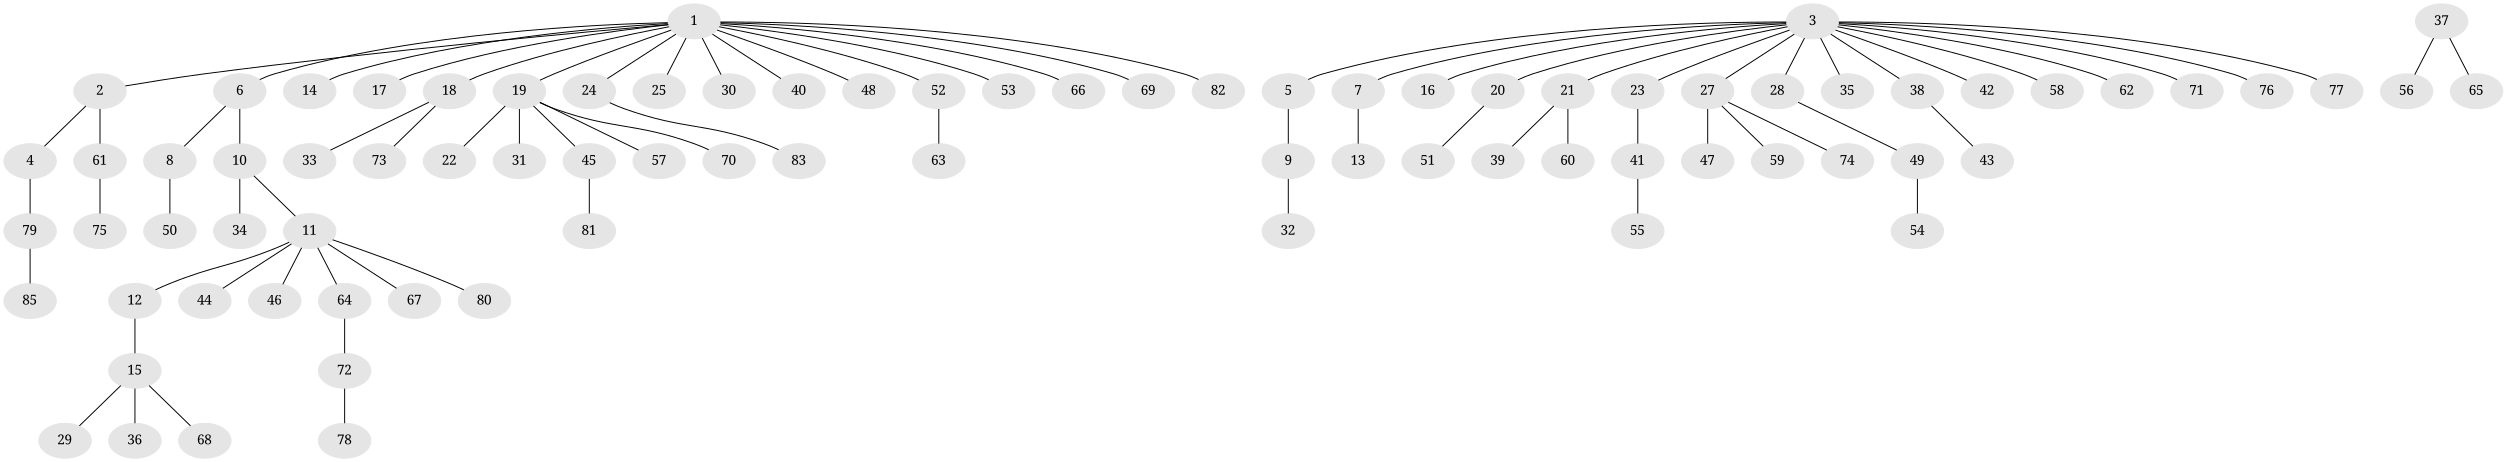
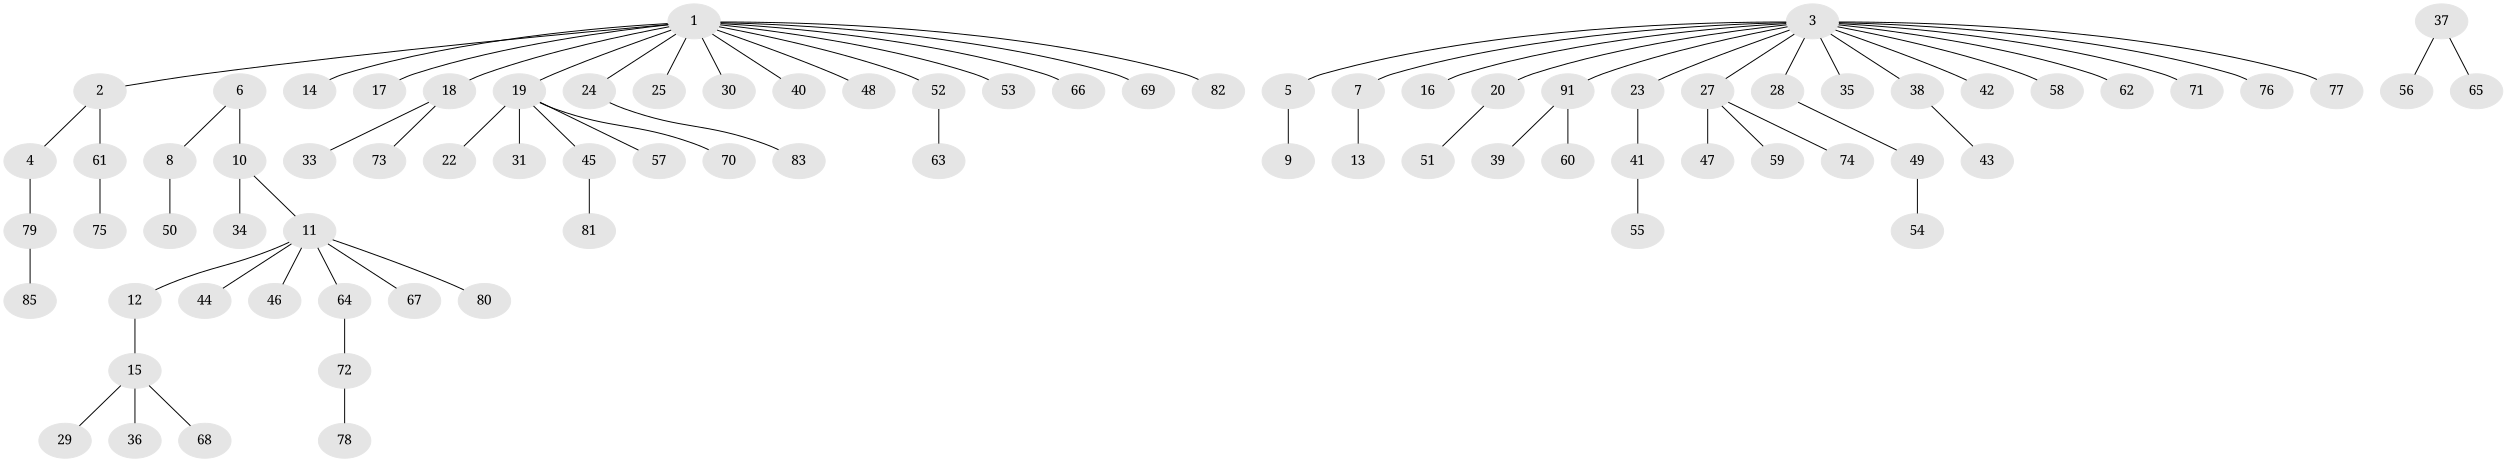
(462, 38) -> none
(1568, 91) -> (1568, 91)
(1288, 231) -> none
